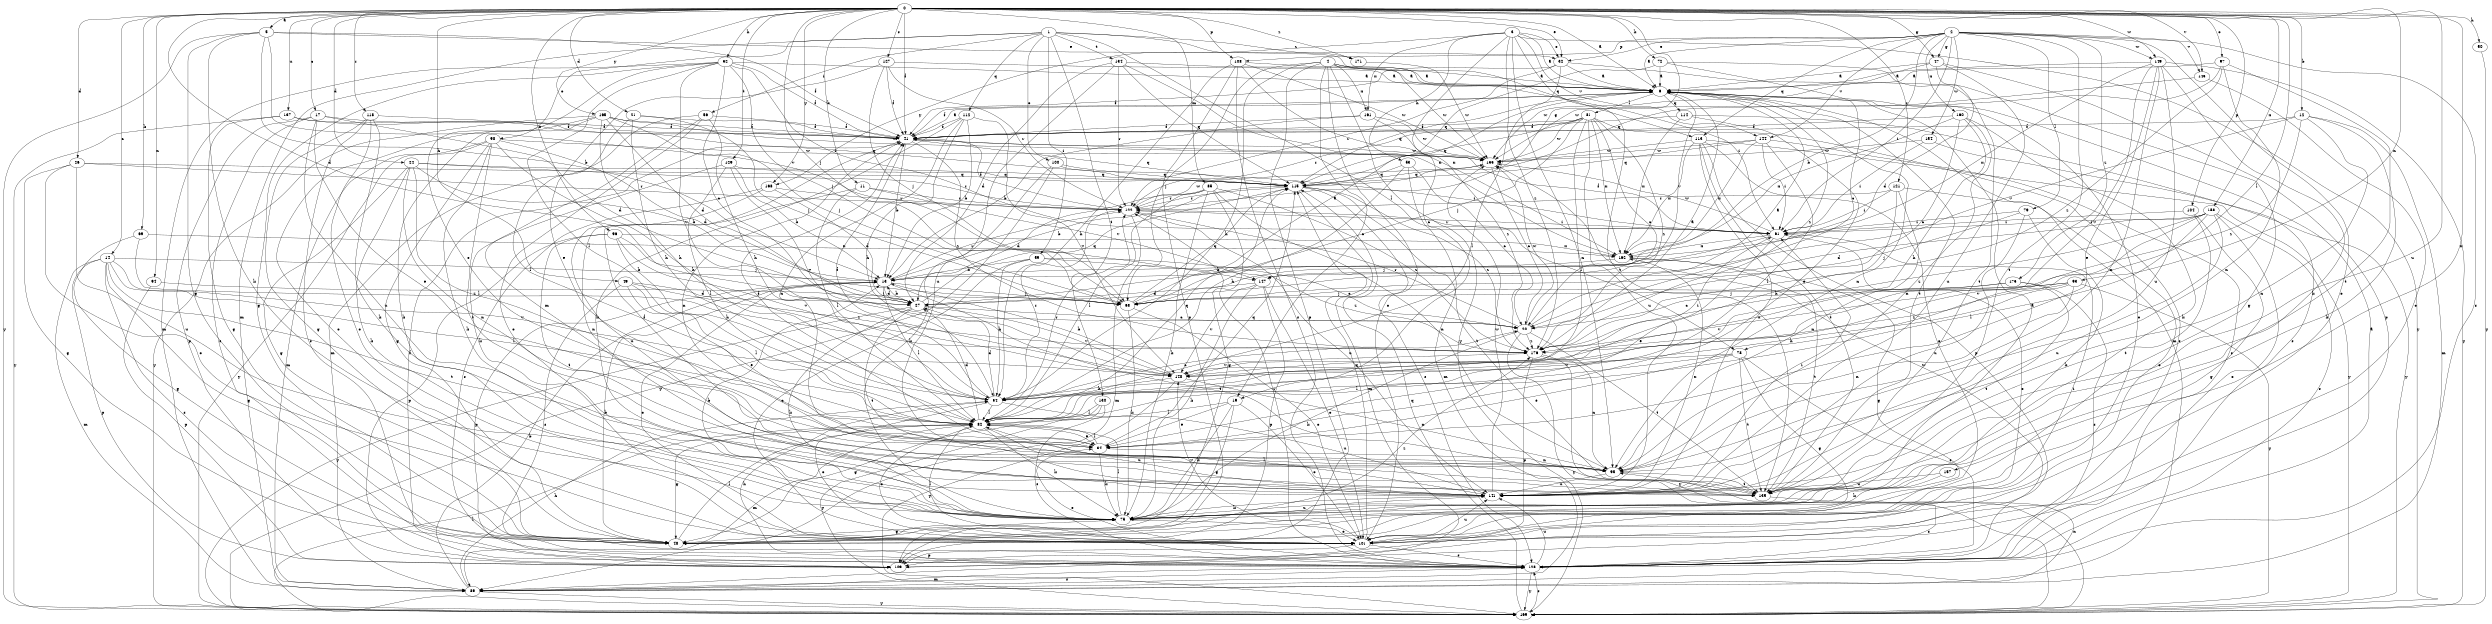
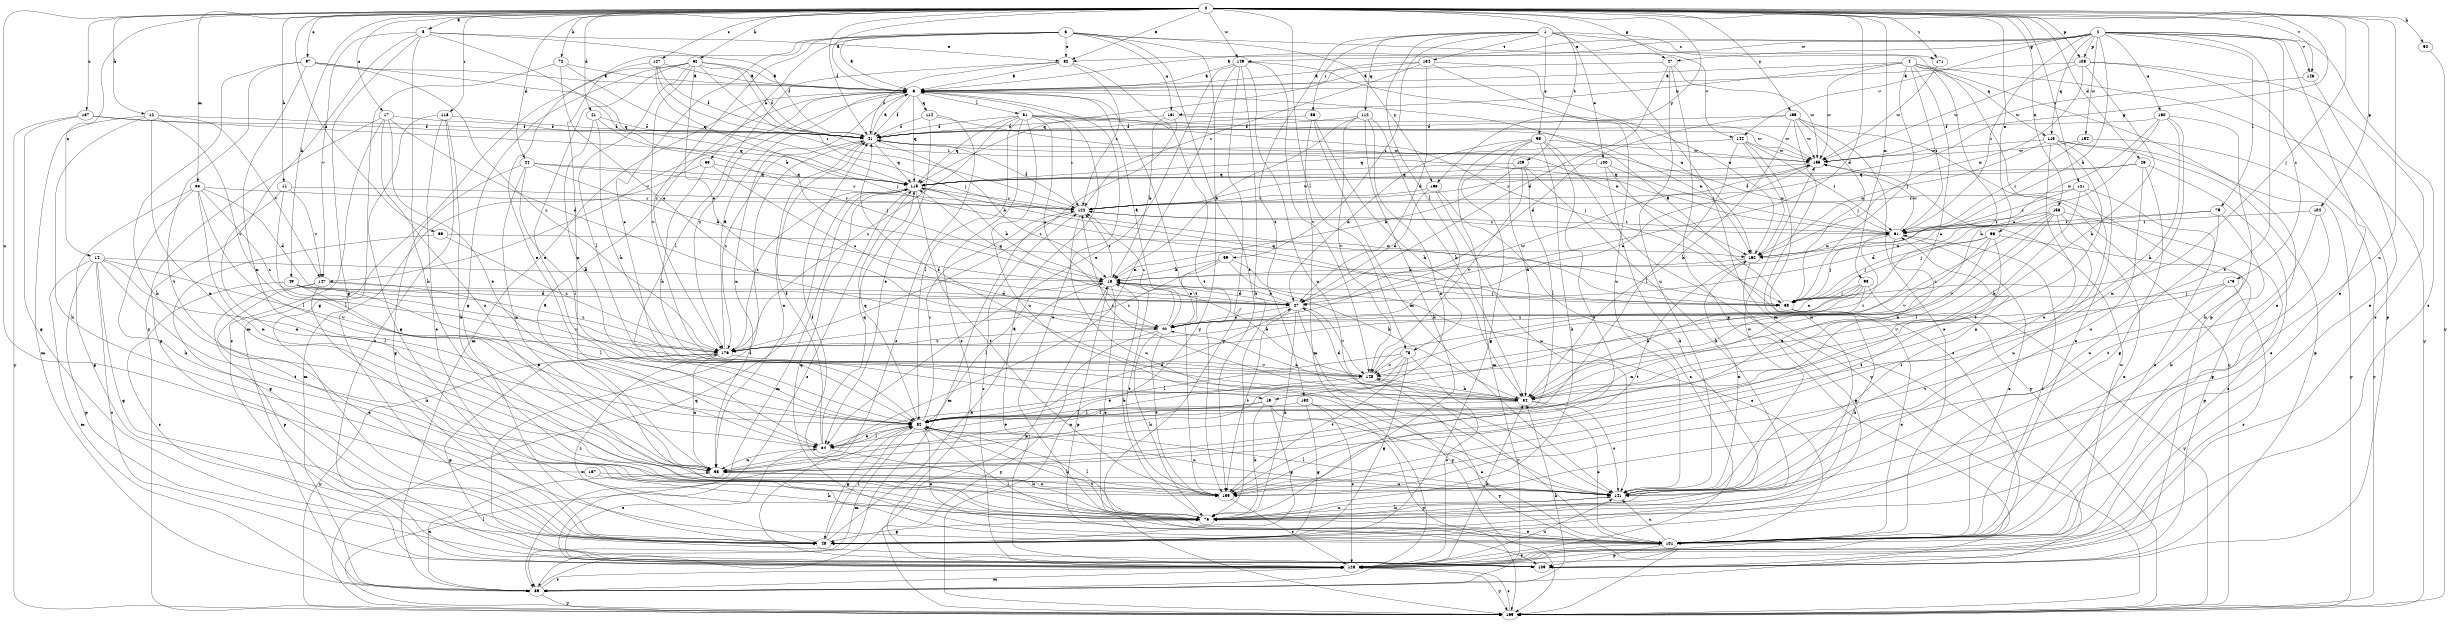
(154, 282) -> none
(613, 449) -> (495, 446)
(721, 493) -> none
